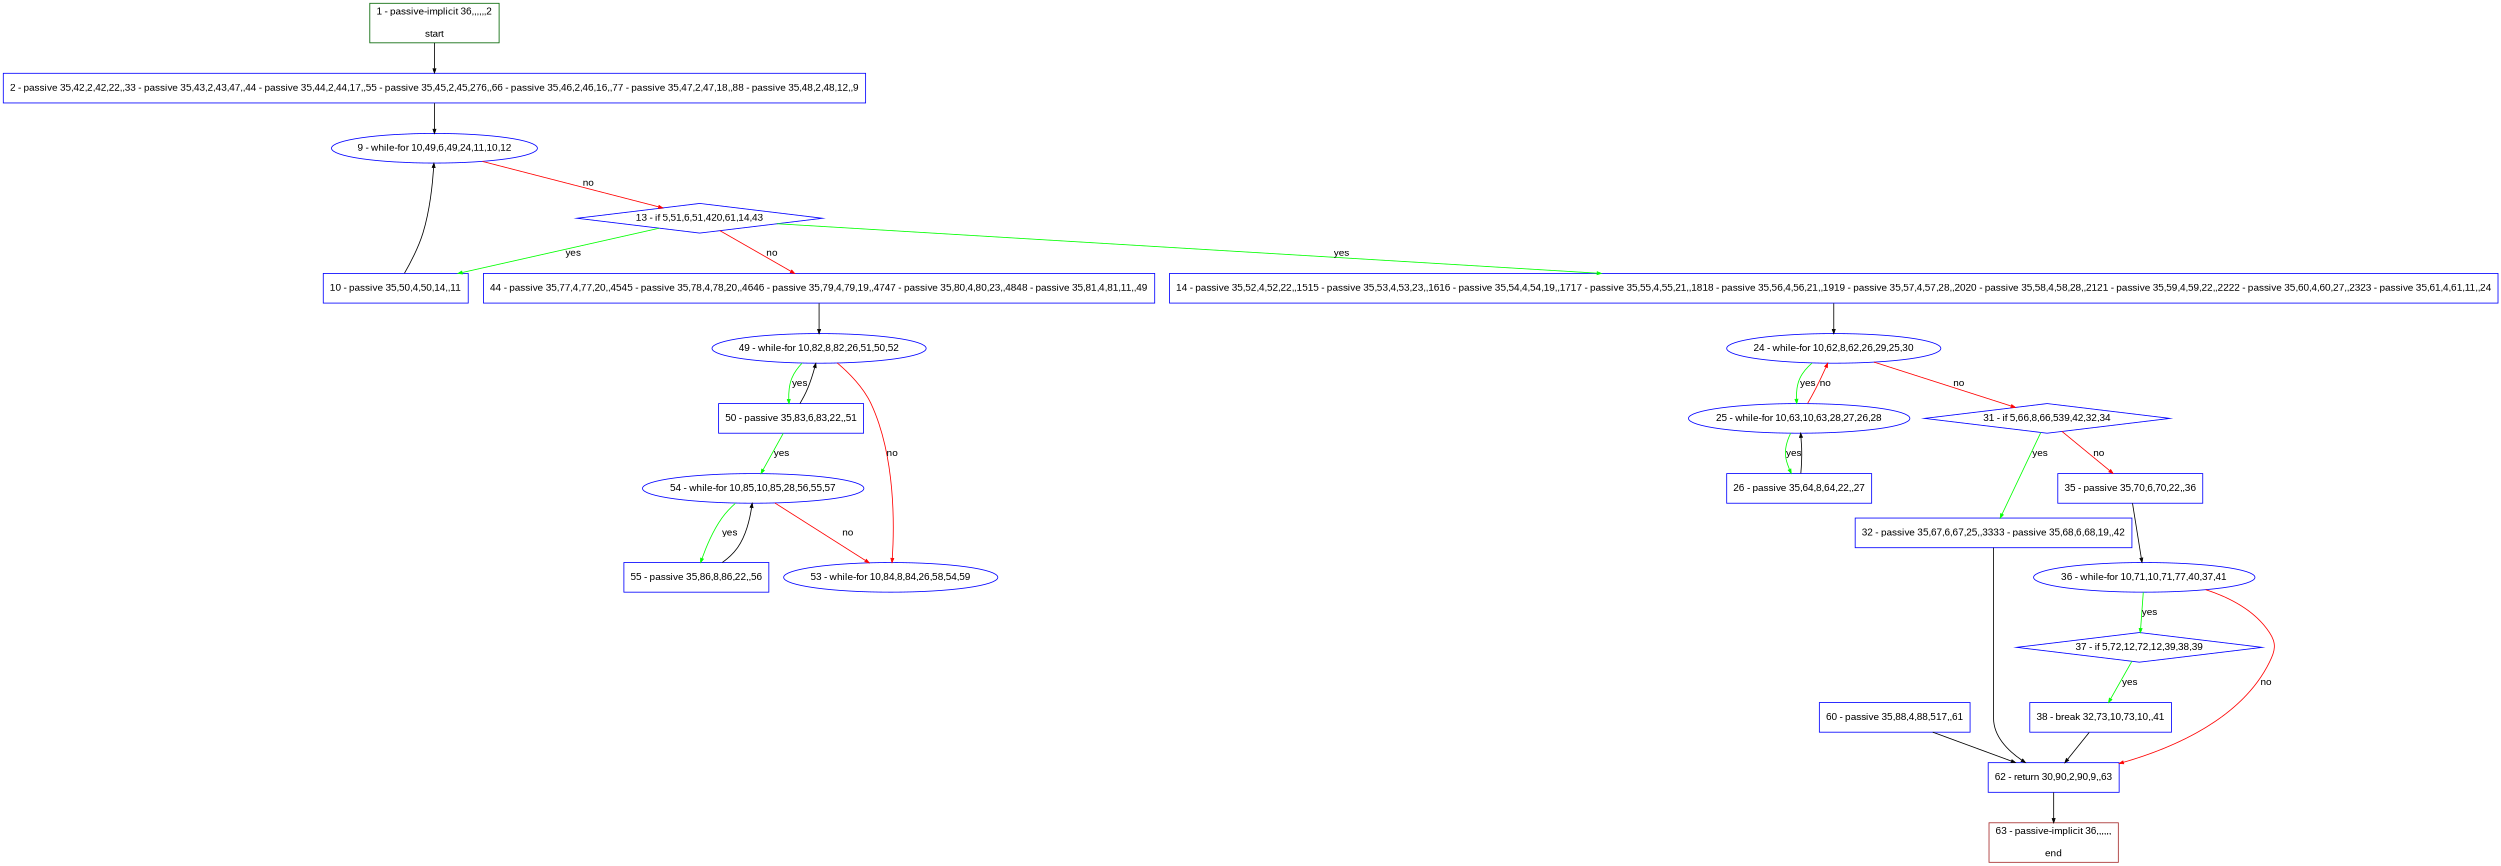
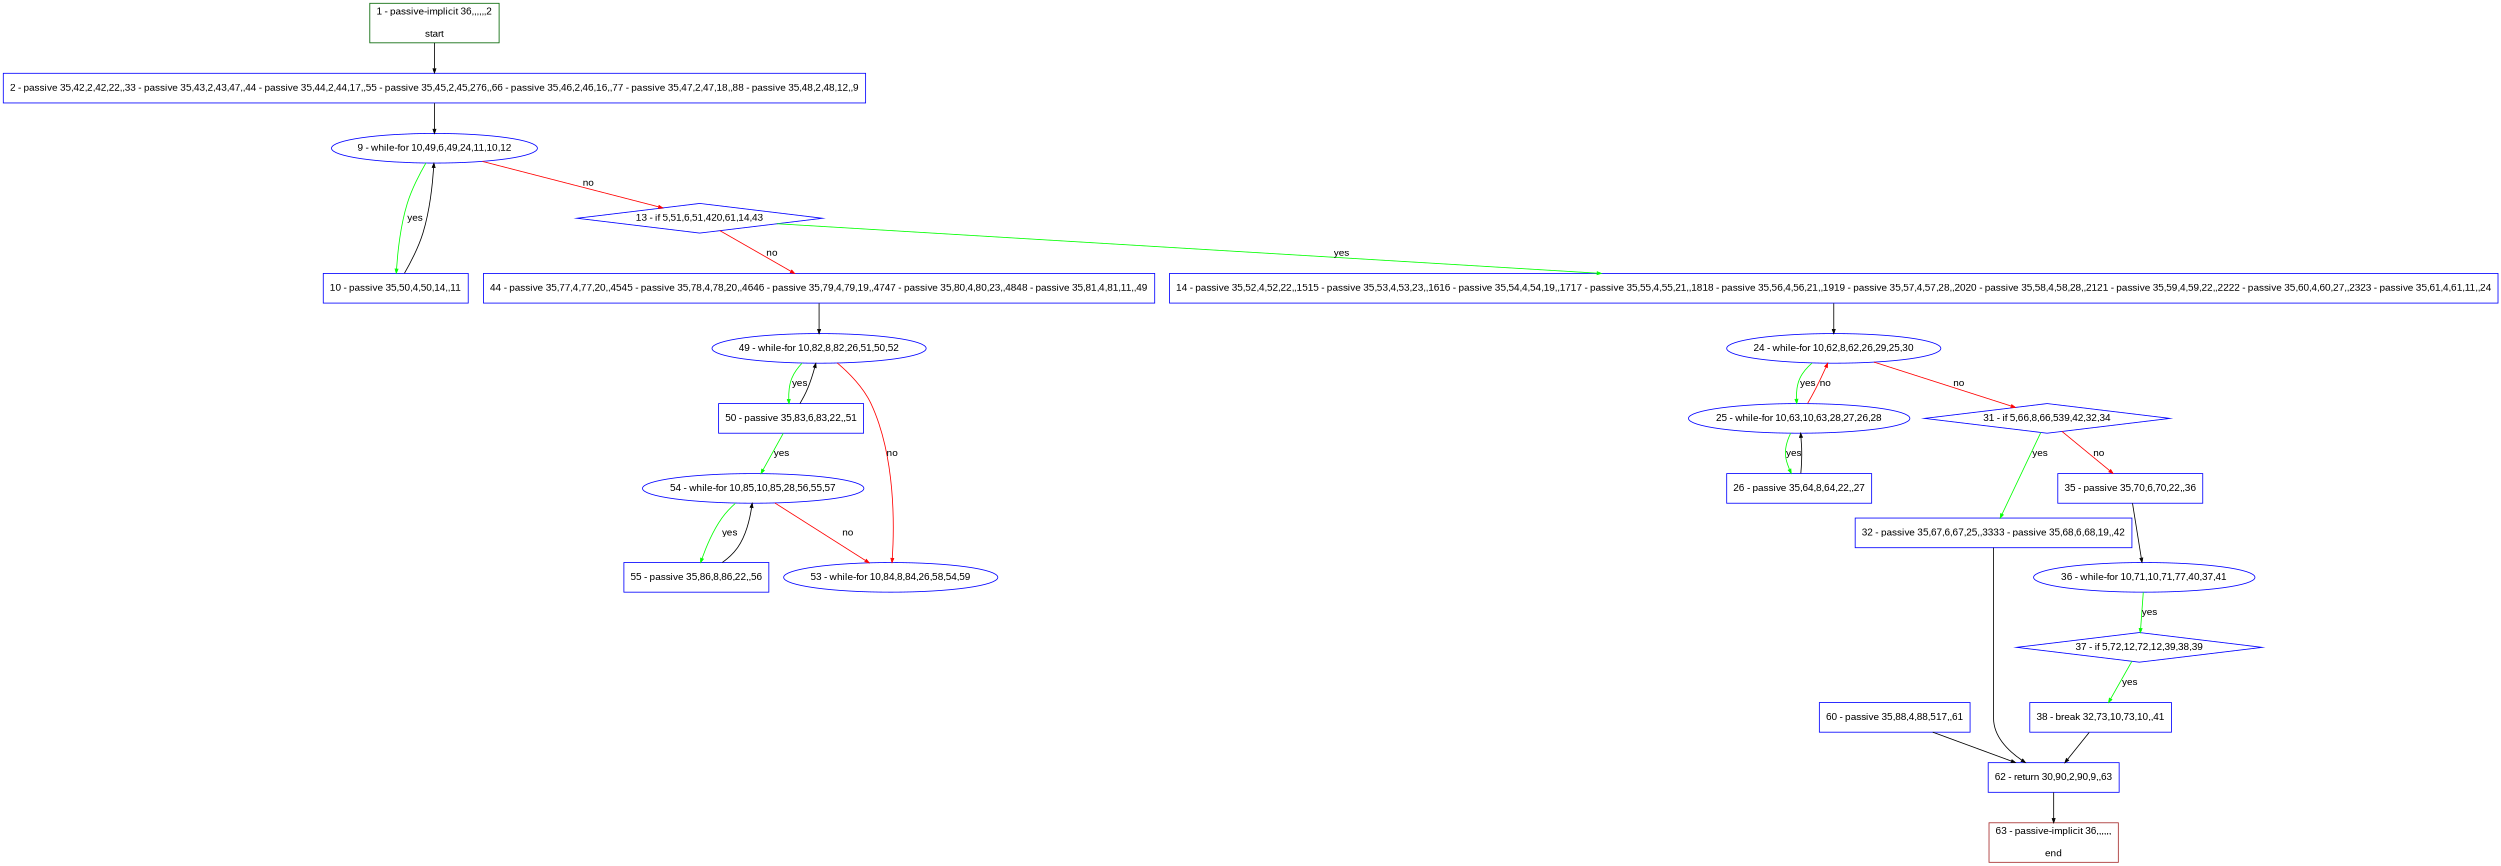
(561, 250) -> (404, 214)
(2249, 692) -> none
